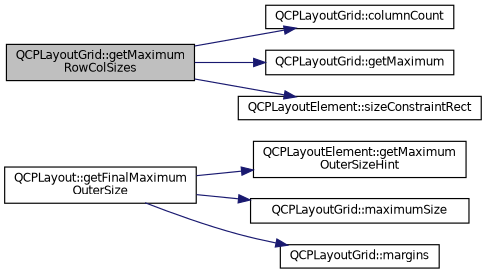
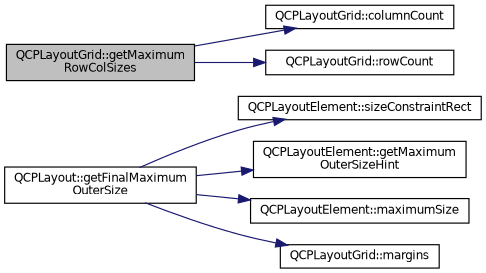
(360, 62) -> (360, 62)
(239, 87) -> (205, 141)
(360, 211) -> (360, 211)
